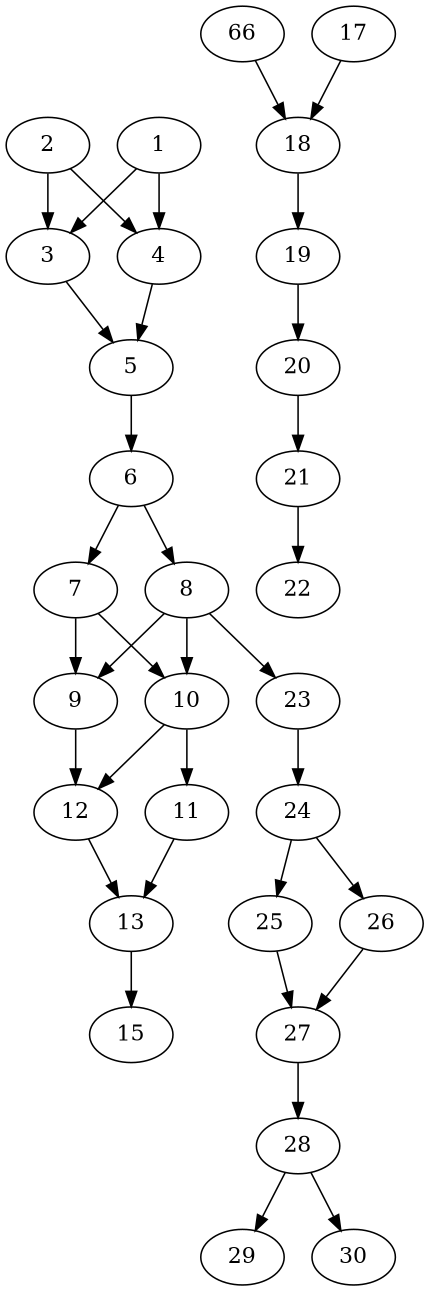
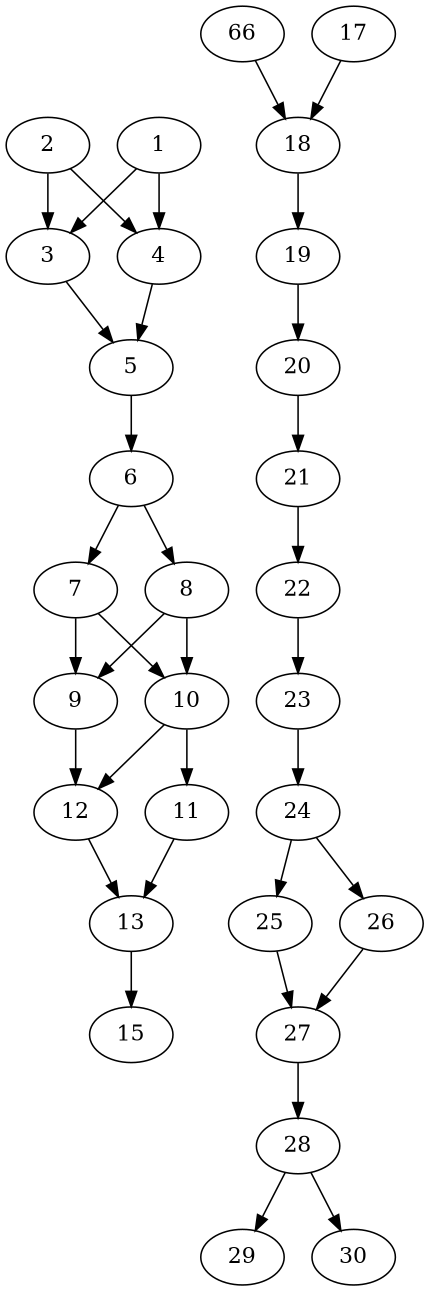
(237, 640) -> (298, 638)
